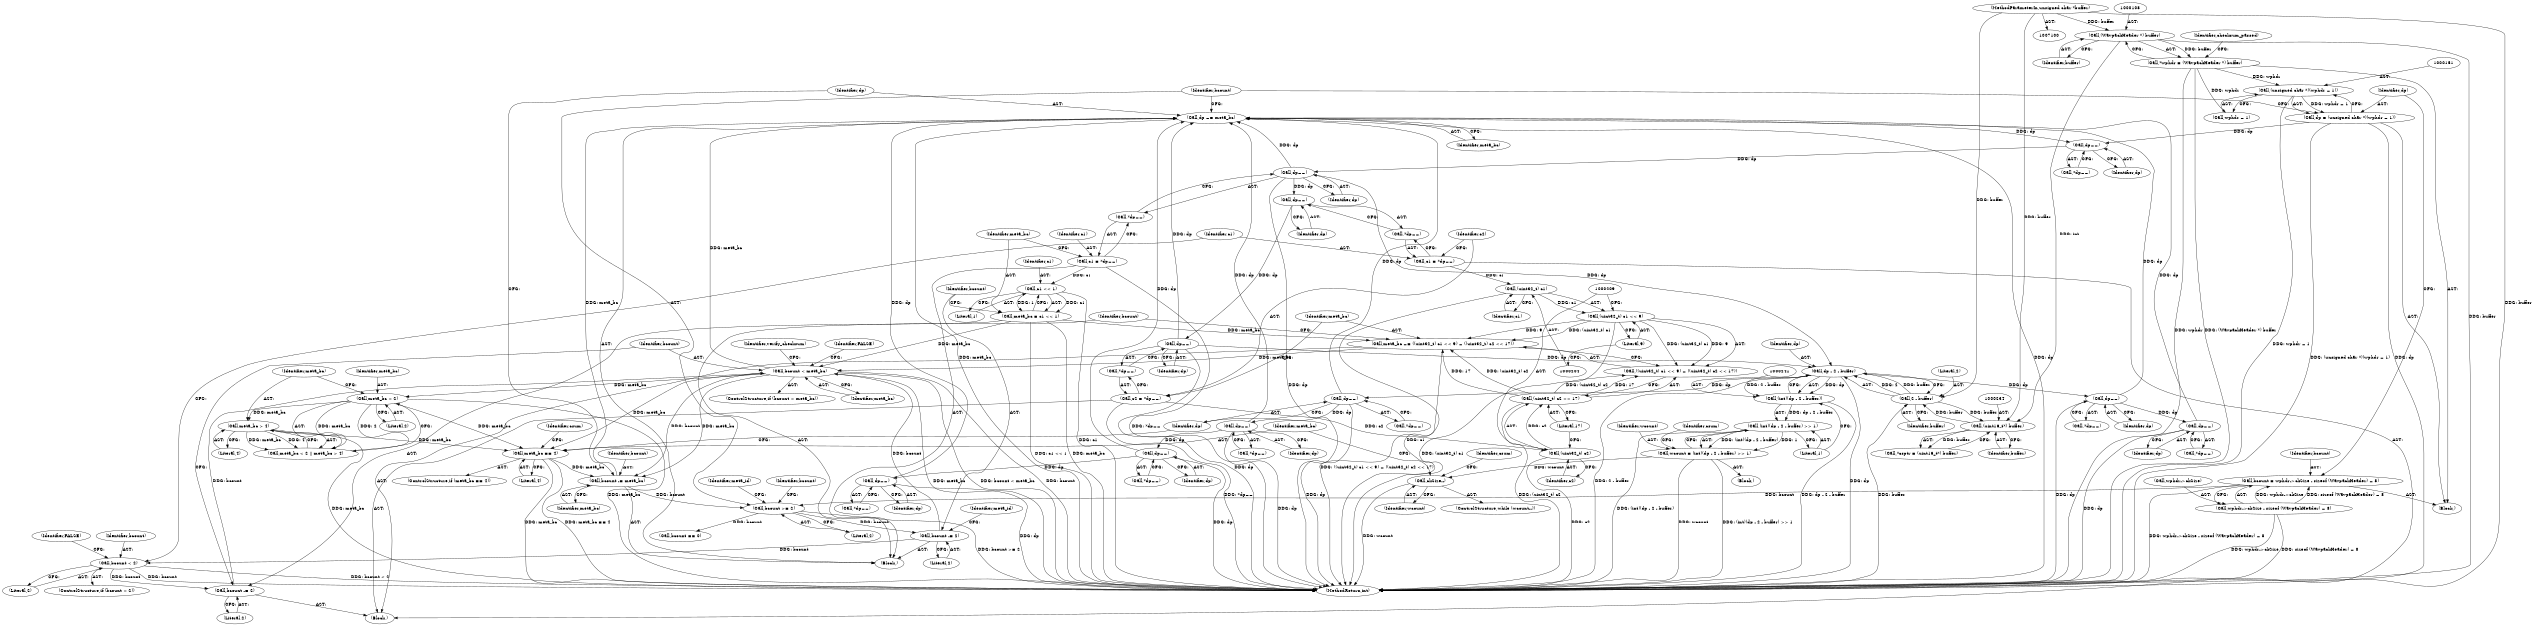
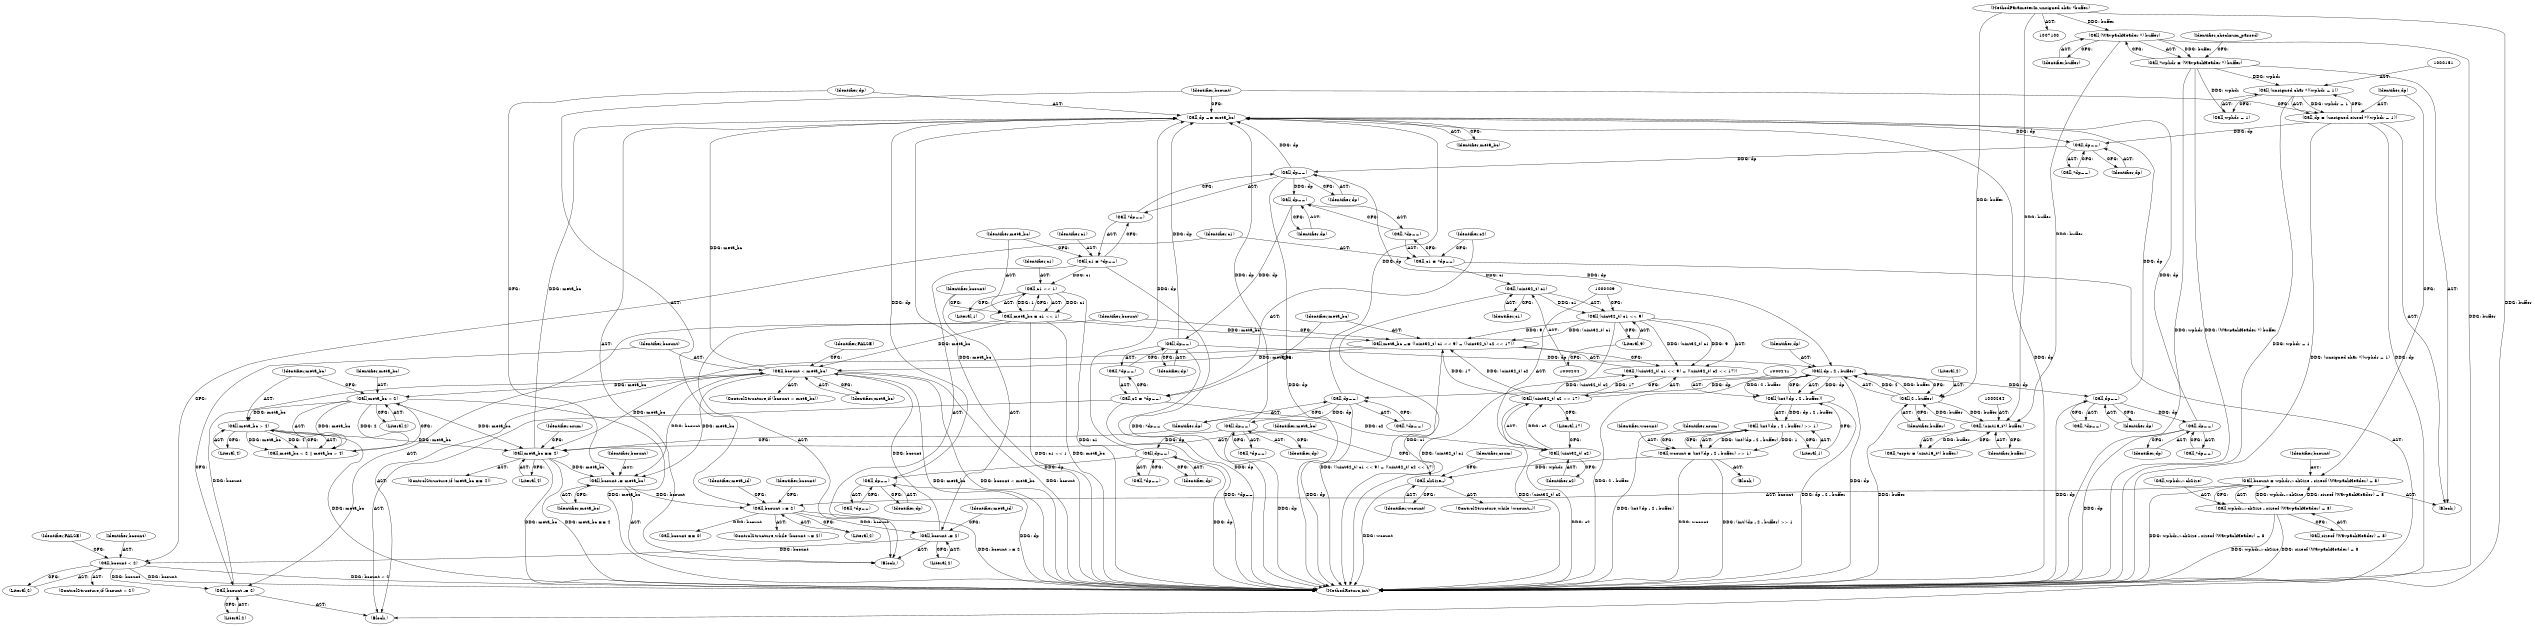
(2130, 8) -> none
(2350, 118) -> (2350, 118)
(700, 125) -> (714, 123)
(2070, 234) -> (2070, 234)
(775, 344) -> none
(1551, 416) -> none
(1549, 467) -> (1549, 467)
(1780, 495) -> (1780, 495)
none -> (778, 536)
none -> (2348, 536)
